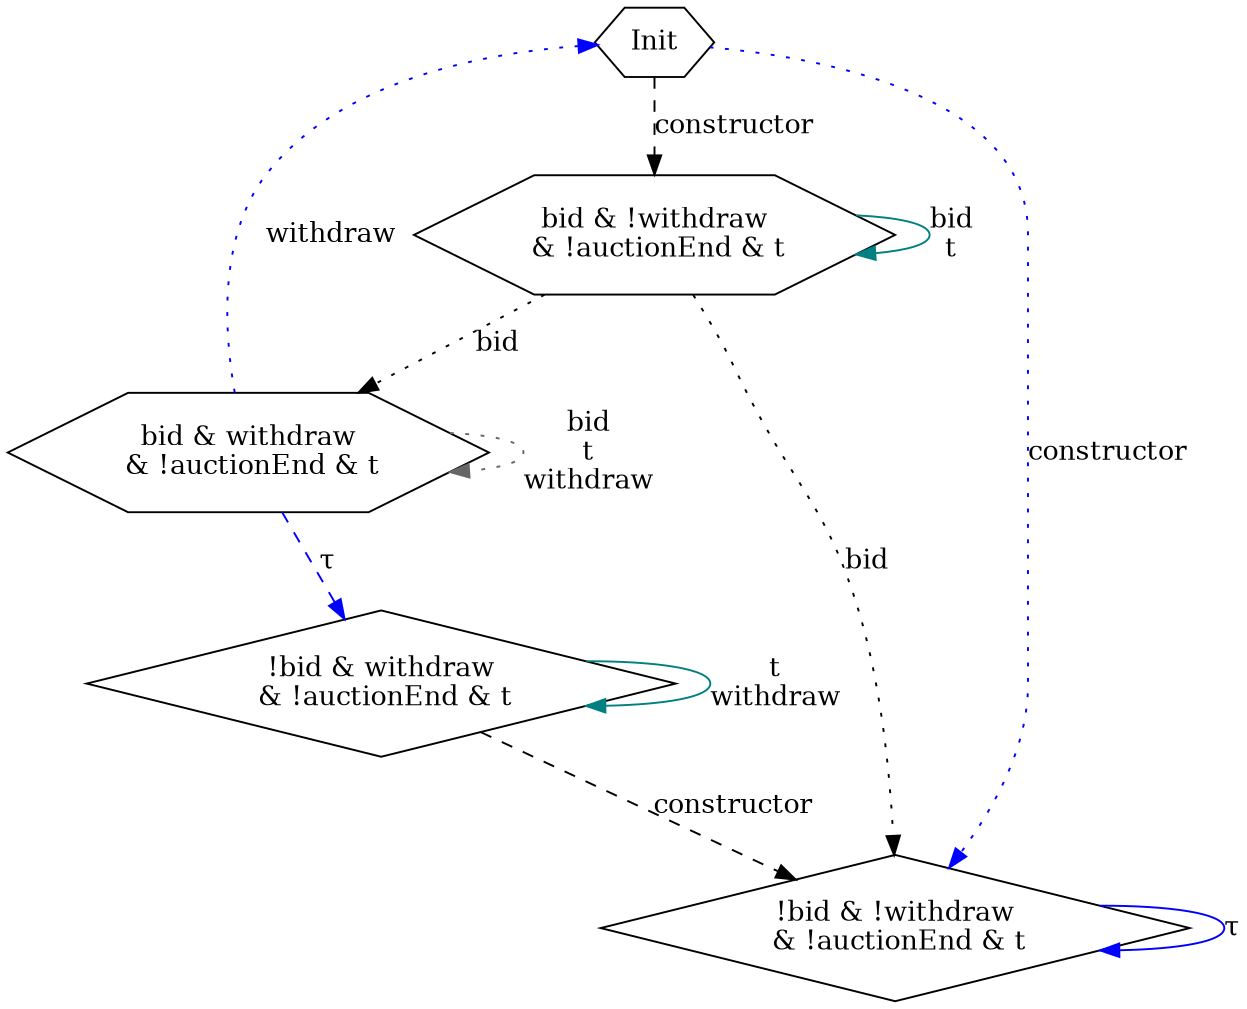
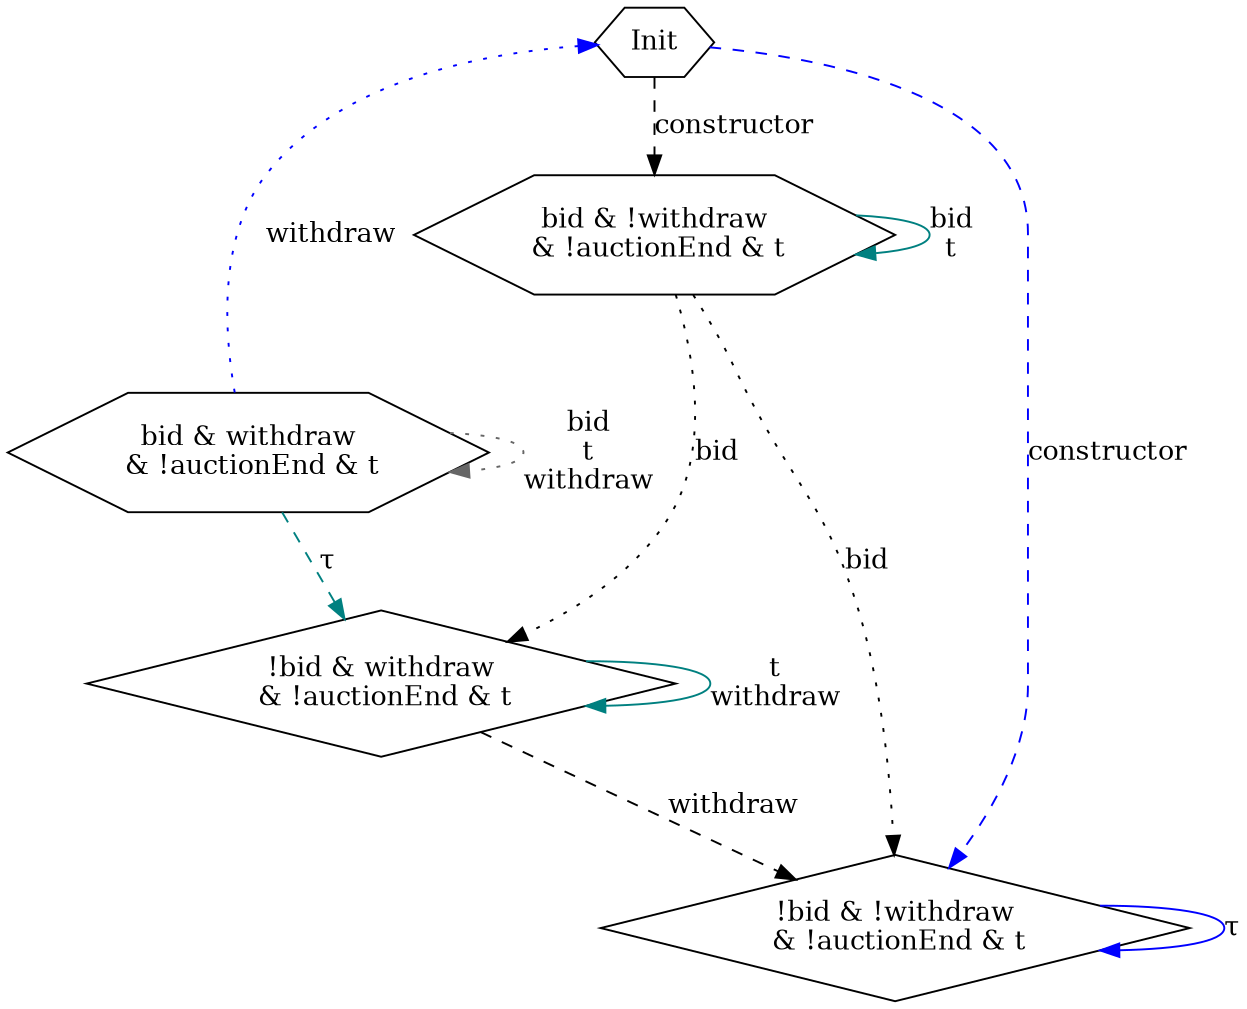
(460, 339) -> (678, 498)
(1028, 350) -> (1028, 350)
(308, 557) -> (308, 557)
(733, 806) -> (733, 806)
